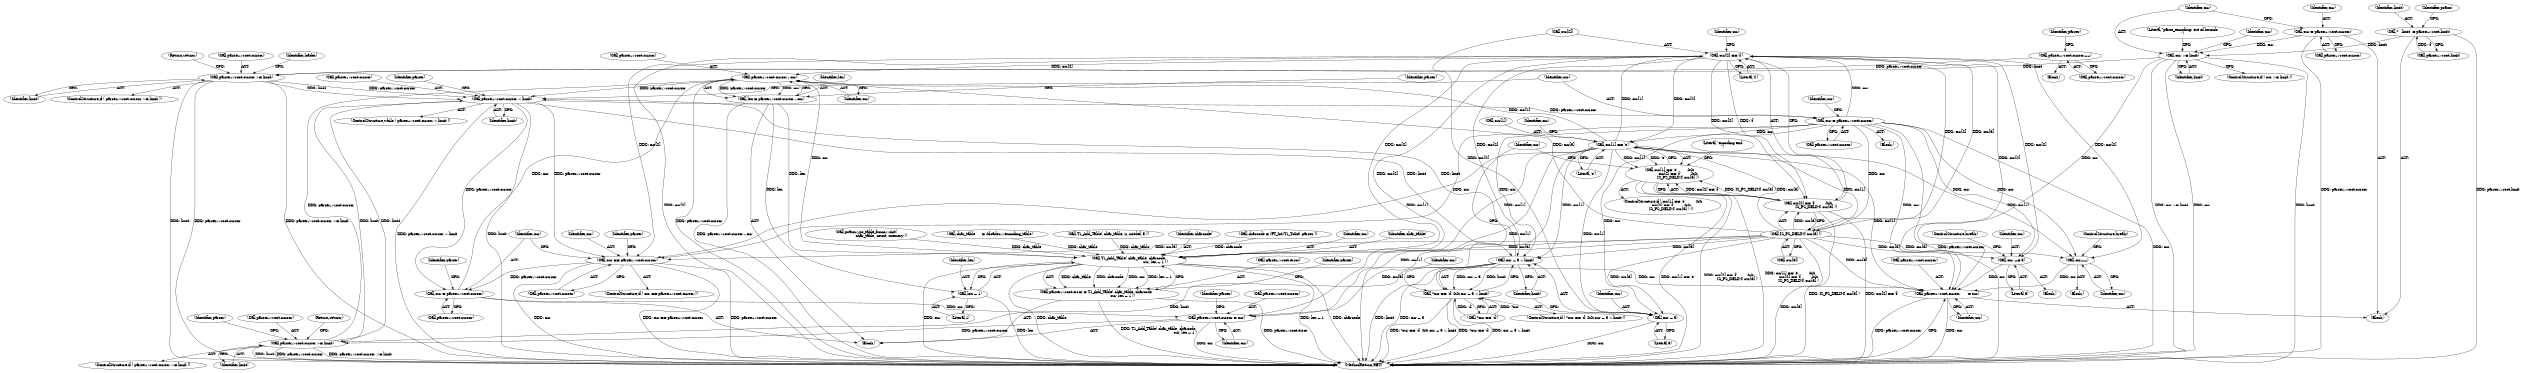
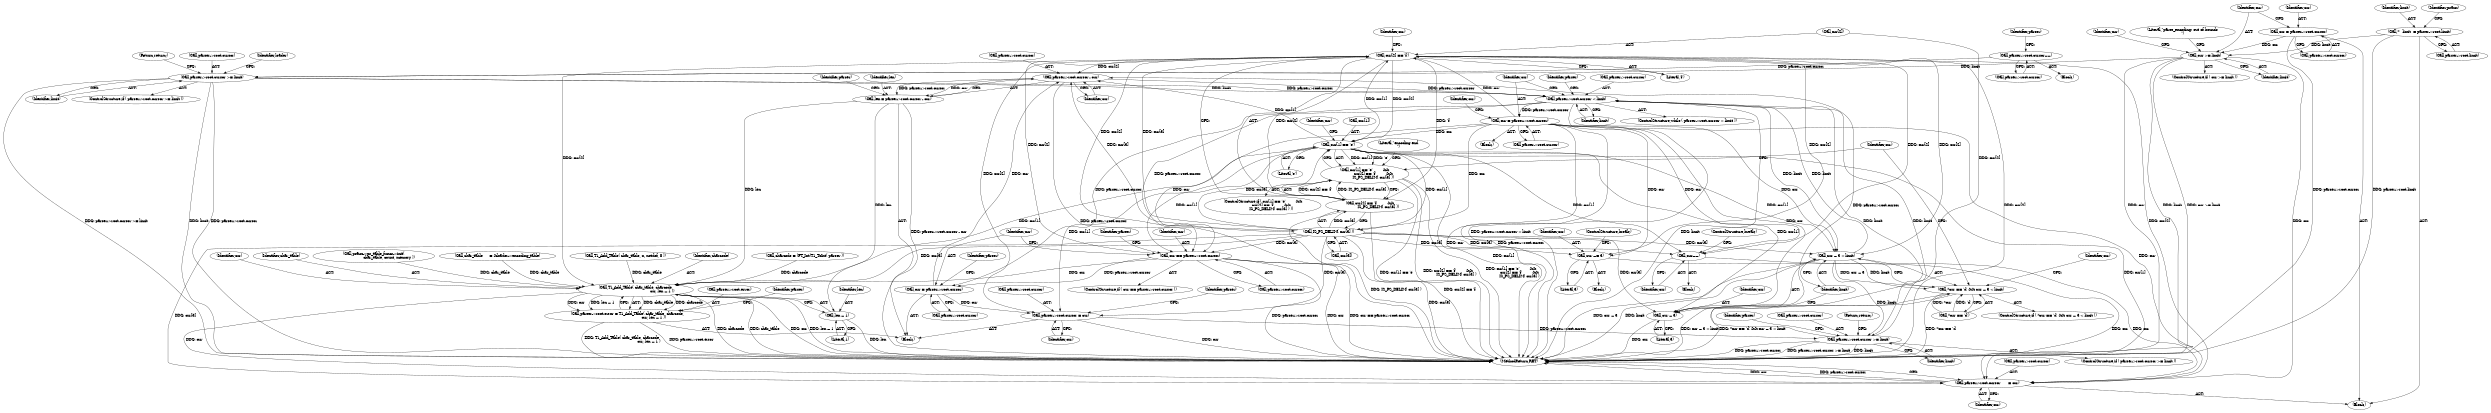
(2425, 45) -> (2457, 45)
(2231, 67) -> (2210, 67)
(852, 245) -> (918, 281)
